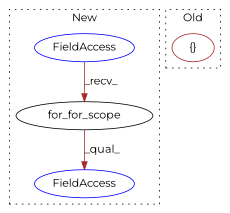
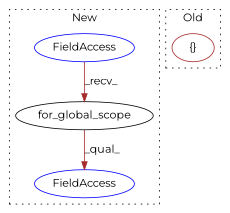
(84, 116) -> (84, 116)
